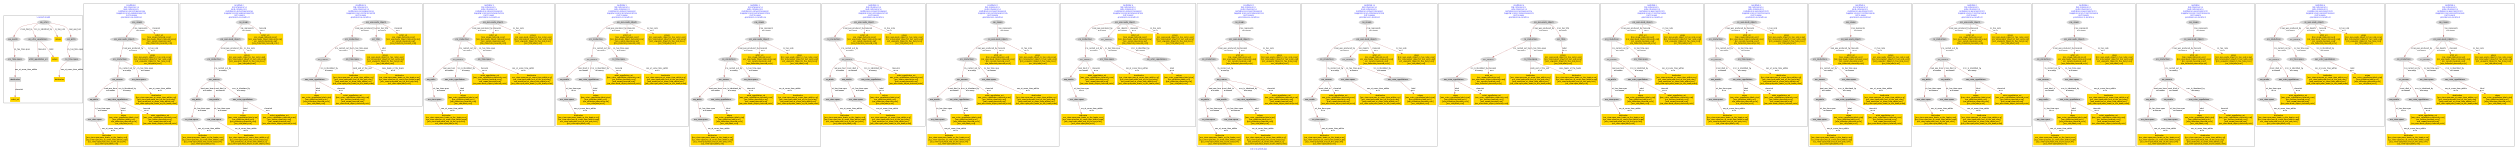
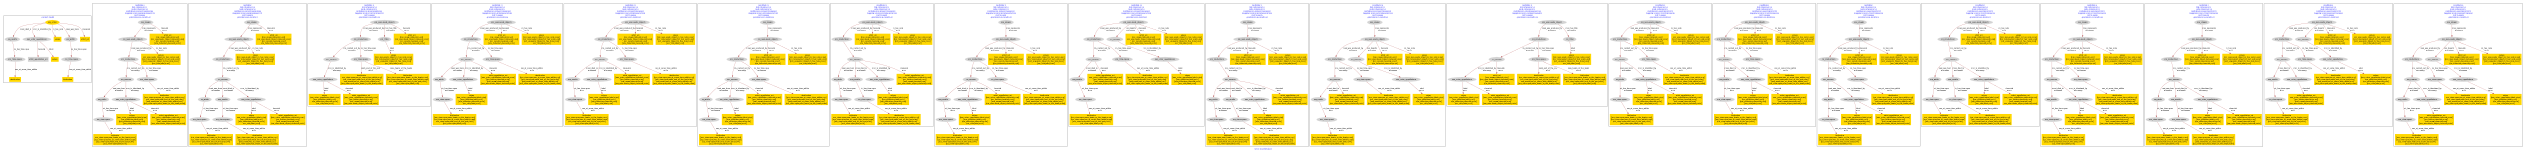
(44, 22) -> (52, 22)
(15, 79) -> (15, 79)
(15, 89) -> (74, 25)
